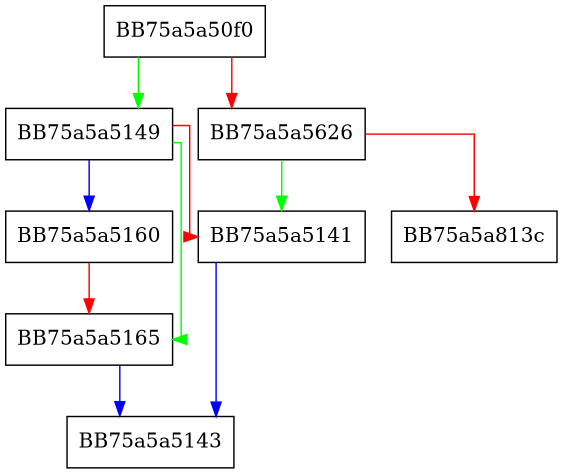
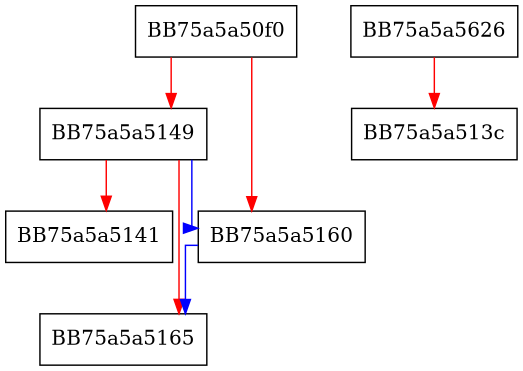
(138, 75) -> (171, 75)
(232, 75) -> (252, 127)
(282, 178) -> none
(181, 237) -> (179, 230)
(474, 237) -> (434, 134)
(89, 281) -> (185, 266)
(150, 442) -> none
